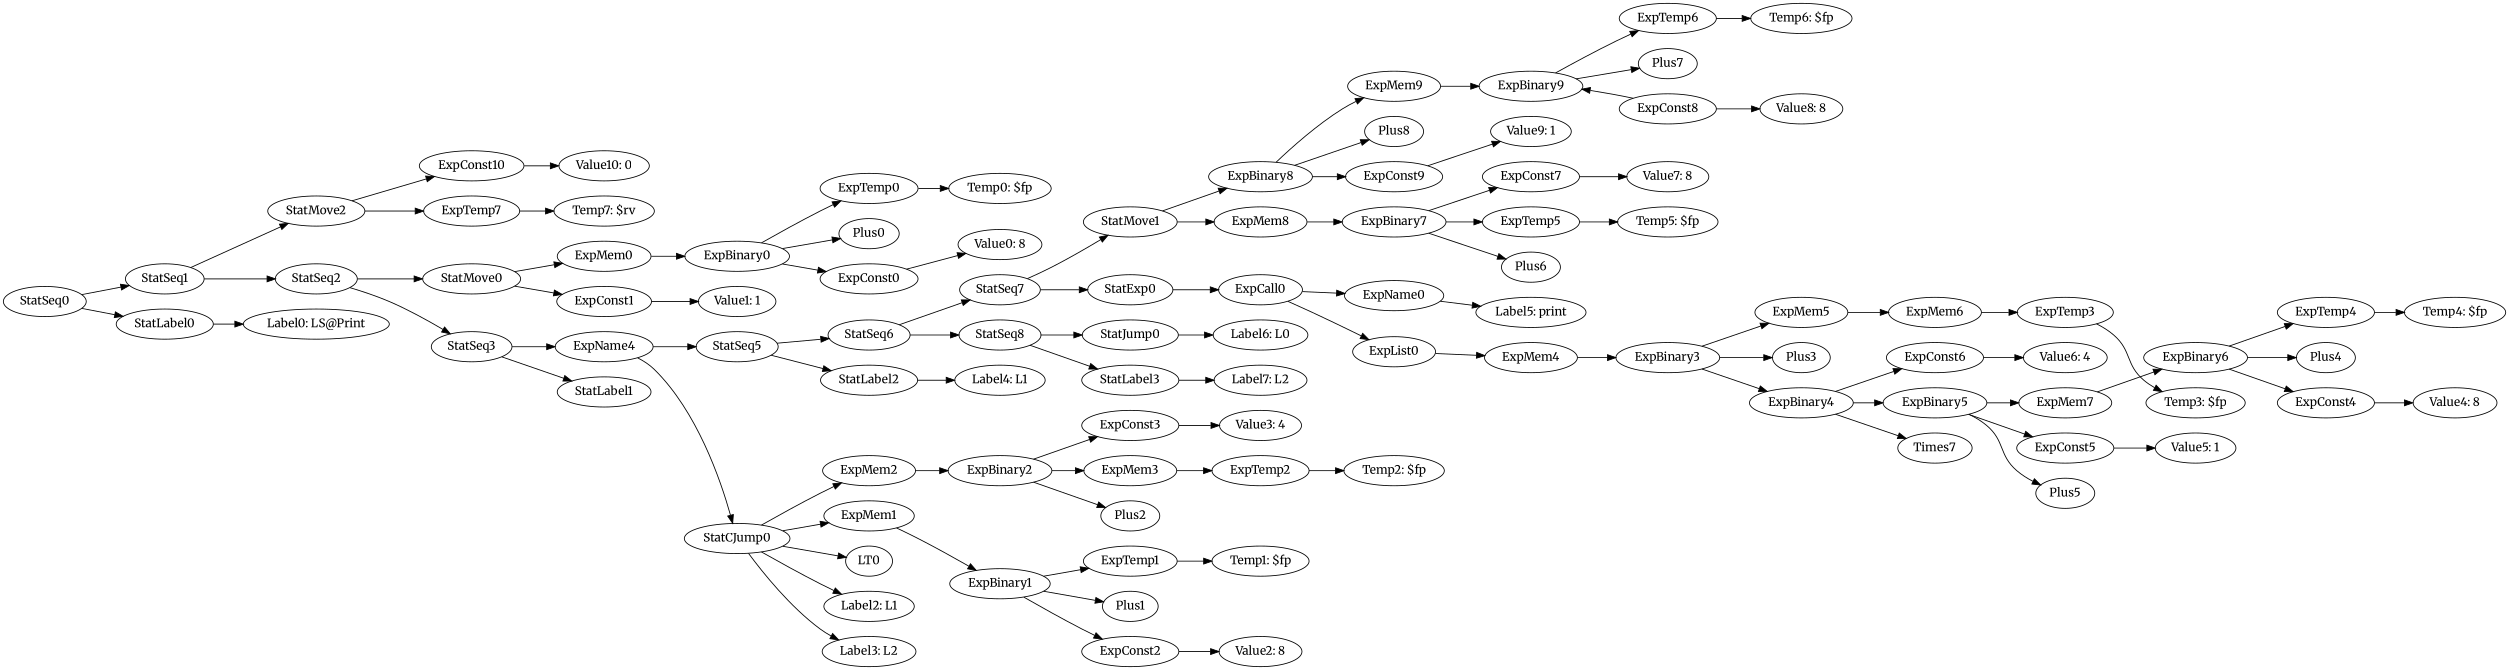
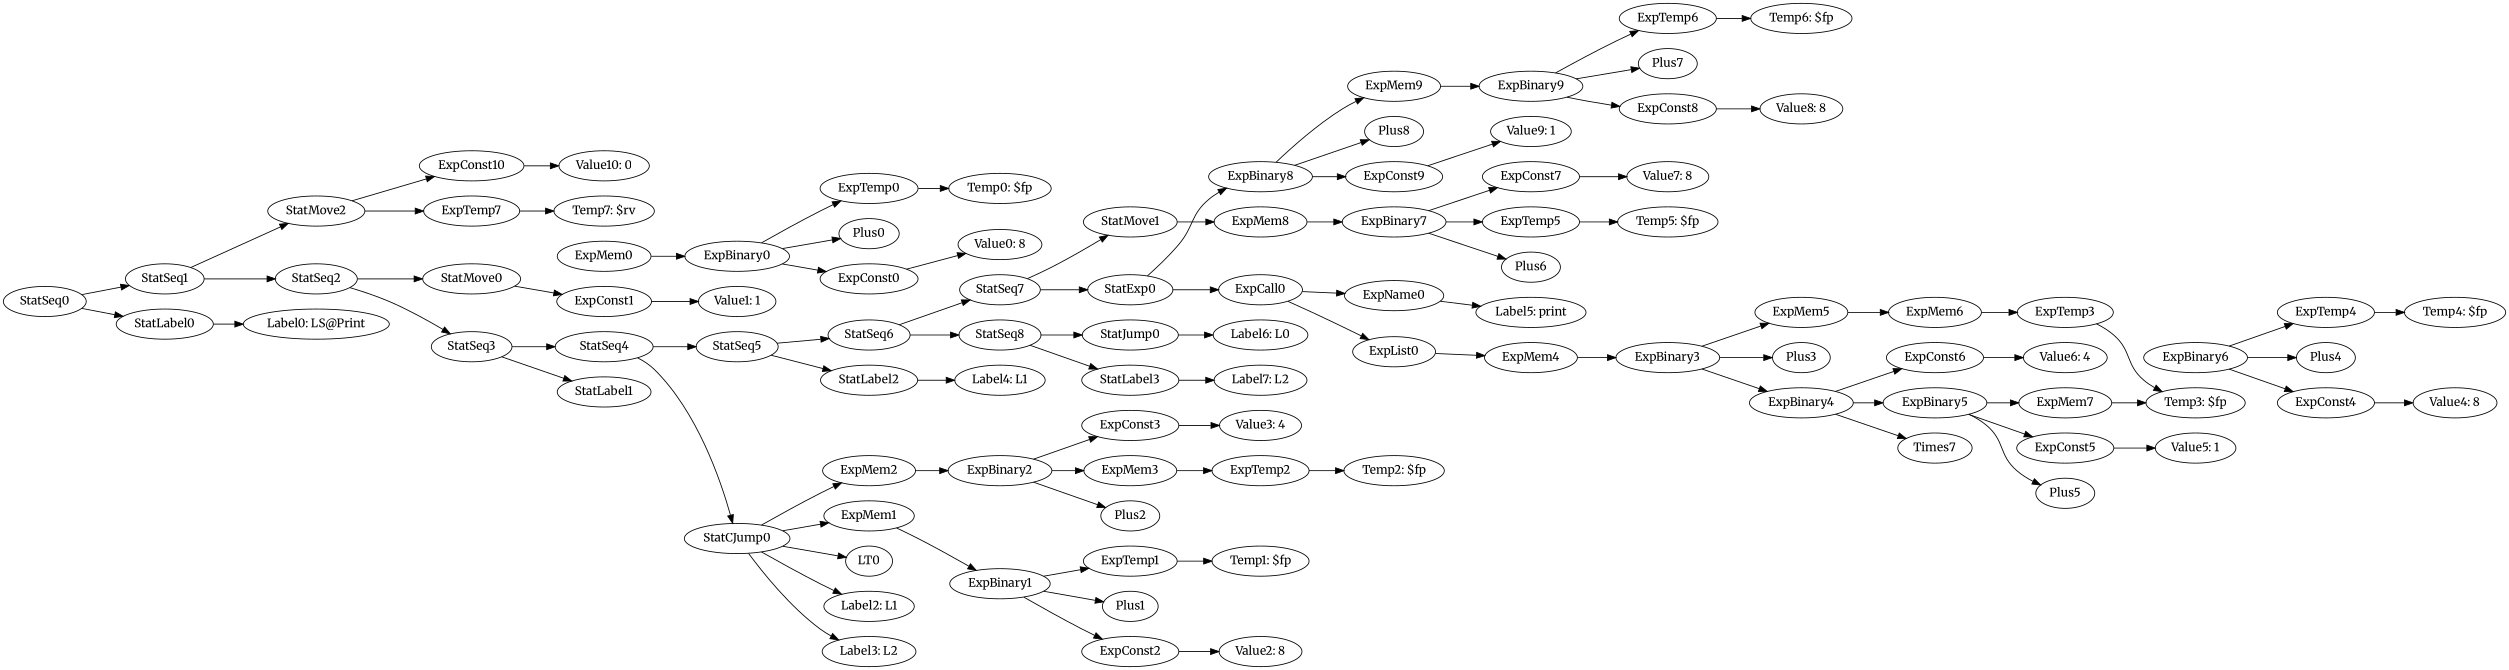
(1612, 94) -> (1589, 101)
(1191, 201) -> (1185, 235)
(534, 268) -> none
(604, 347) -> (604, 347)
(2126, 382) -> (2125, 403)
